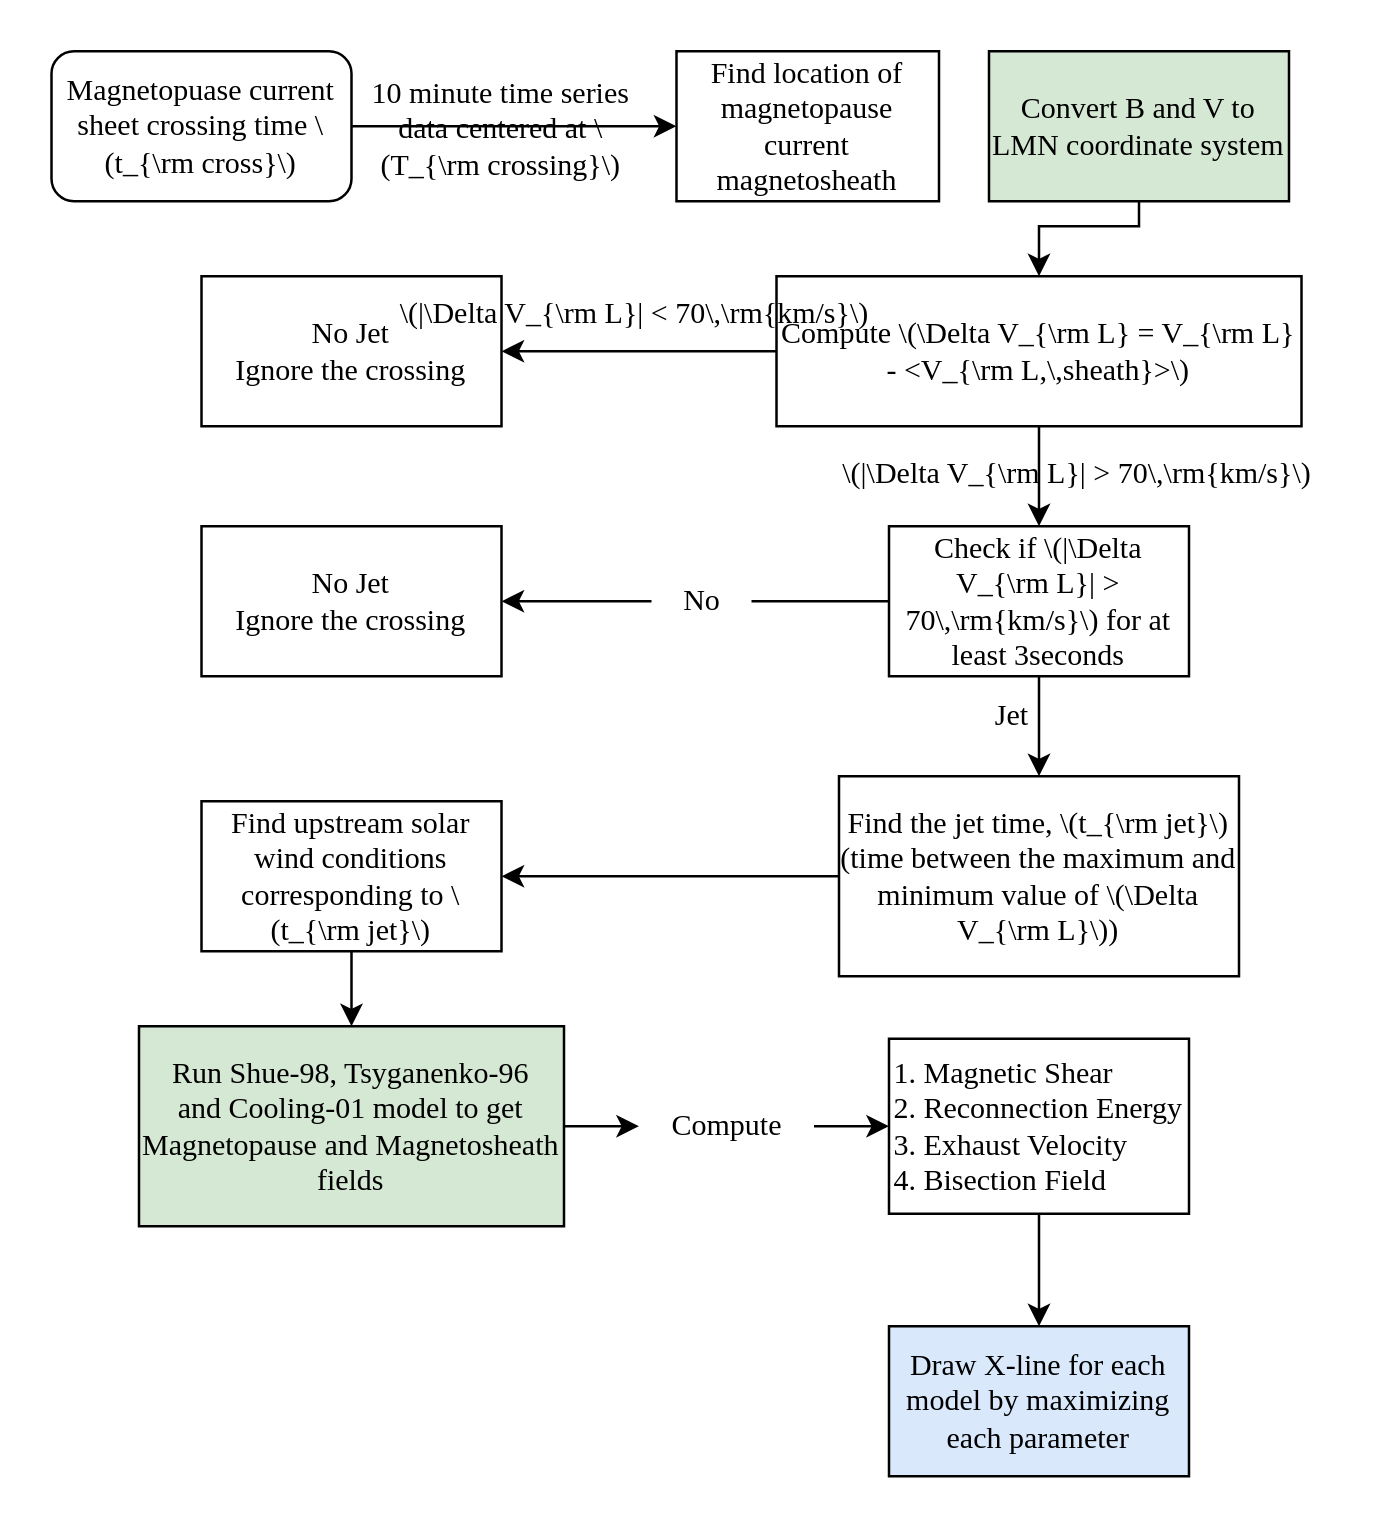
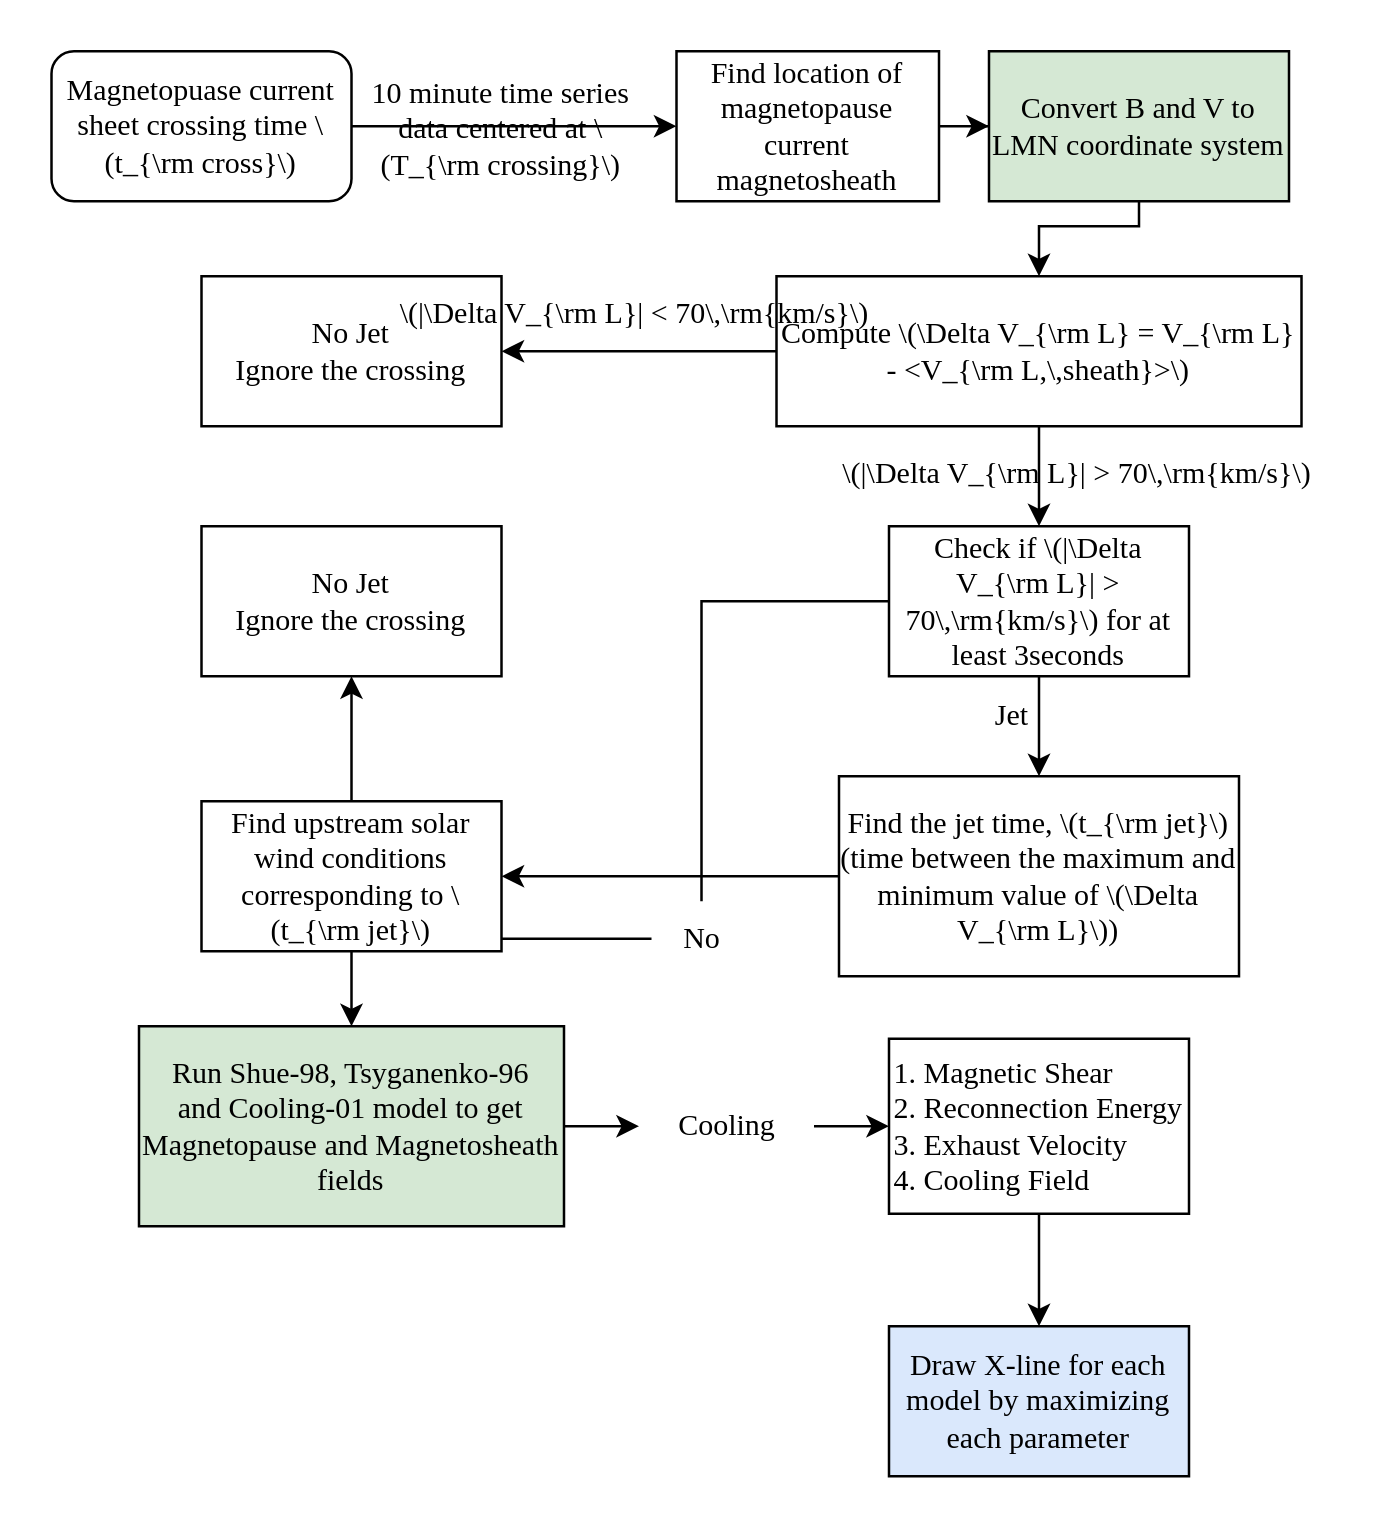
none -> (972, 126)
(701, 601) -> (701, 939)
(728, 1126) -> (728, 1126)
(1039, 1126) -> (1039, 1126)
